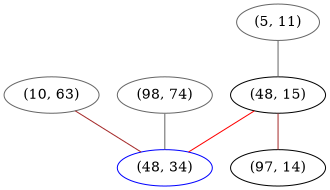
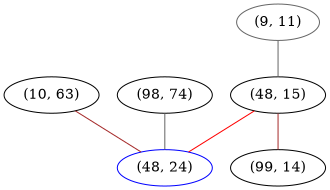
(278, 22) -> (278, 22)
(52, 95) -> (52, 95)
(165, 95) -> (165, 95)
(165, 168) -> (165, 168)
(278, 168) -> (278, 168)
